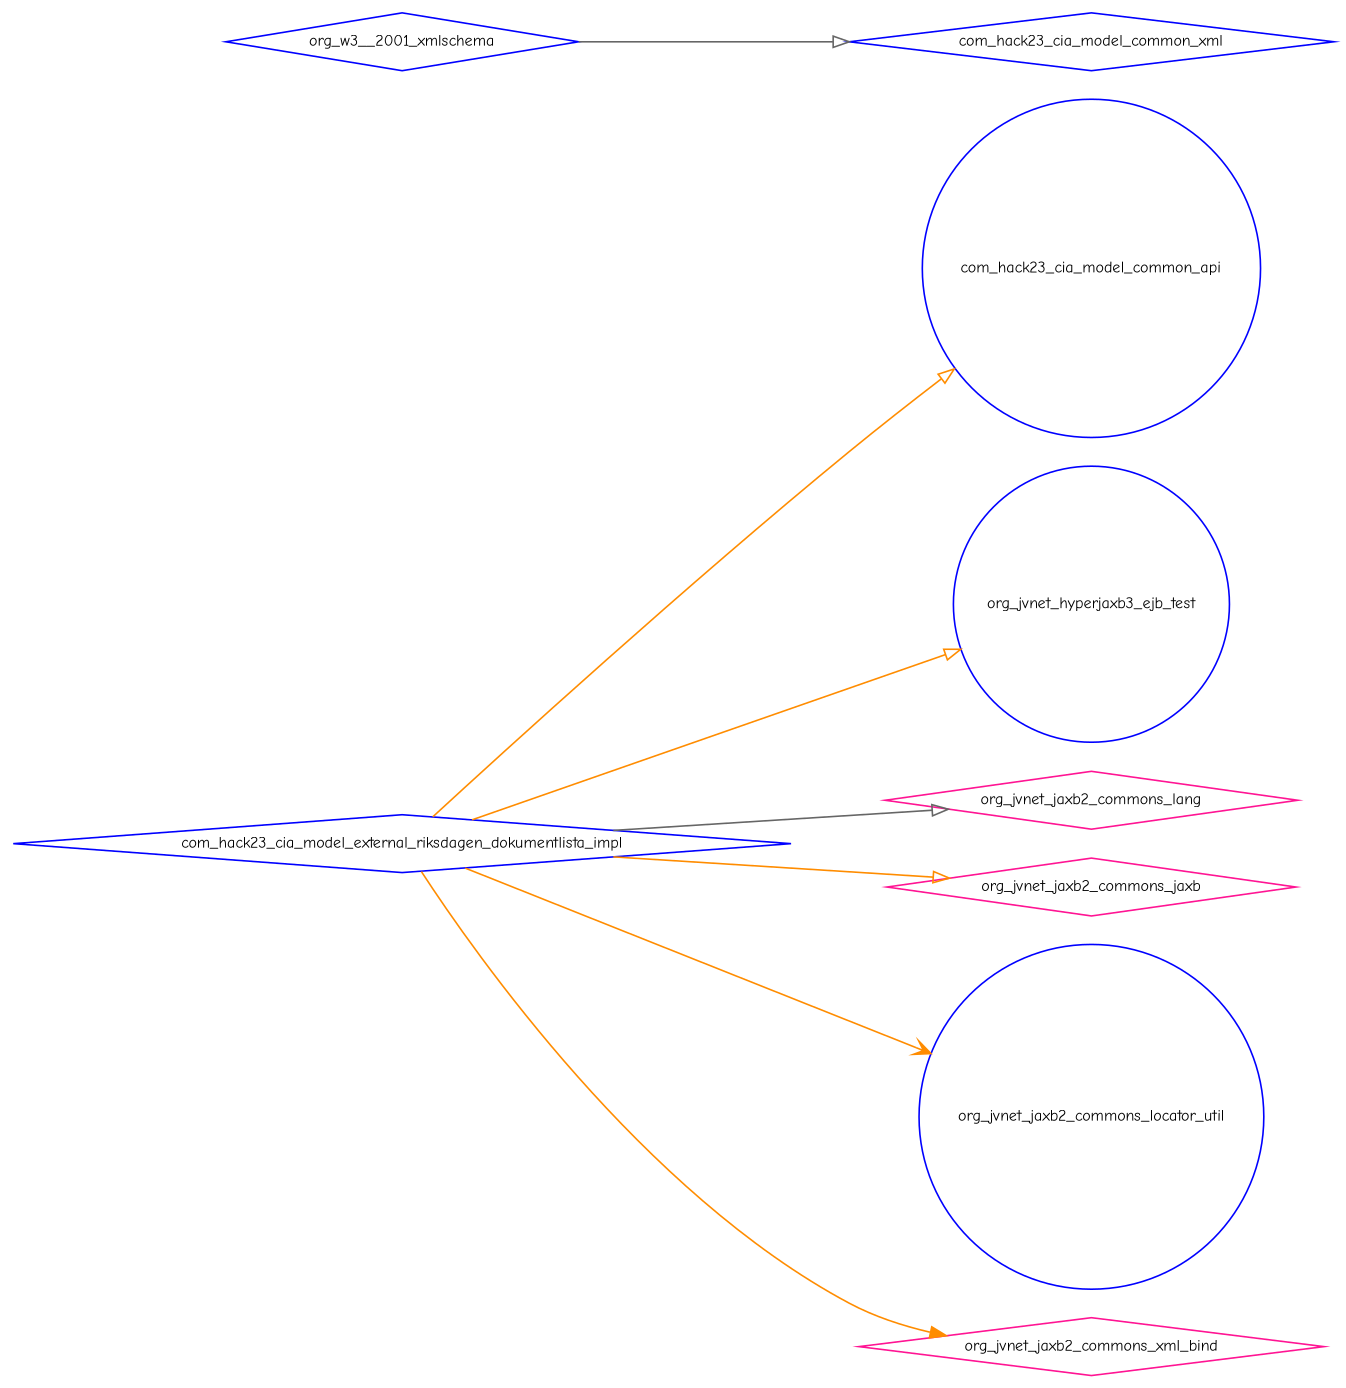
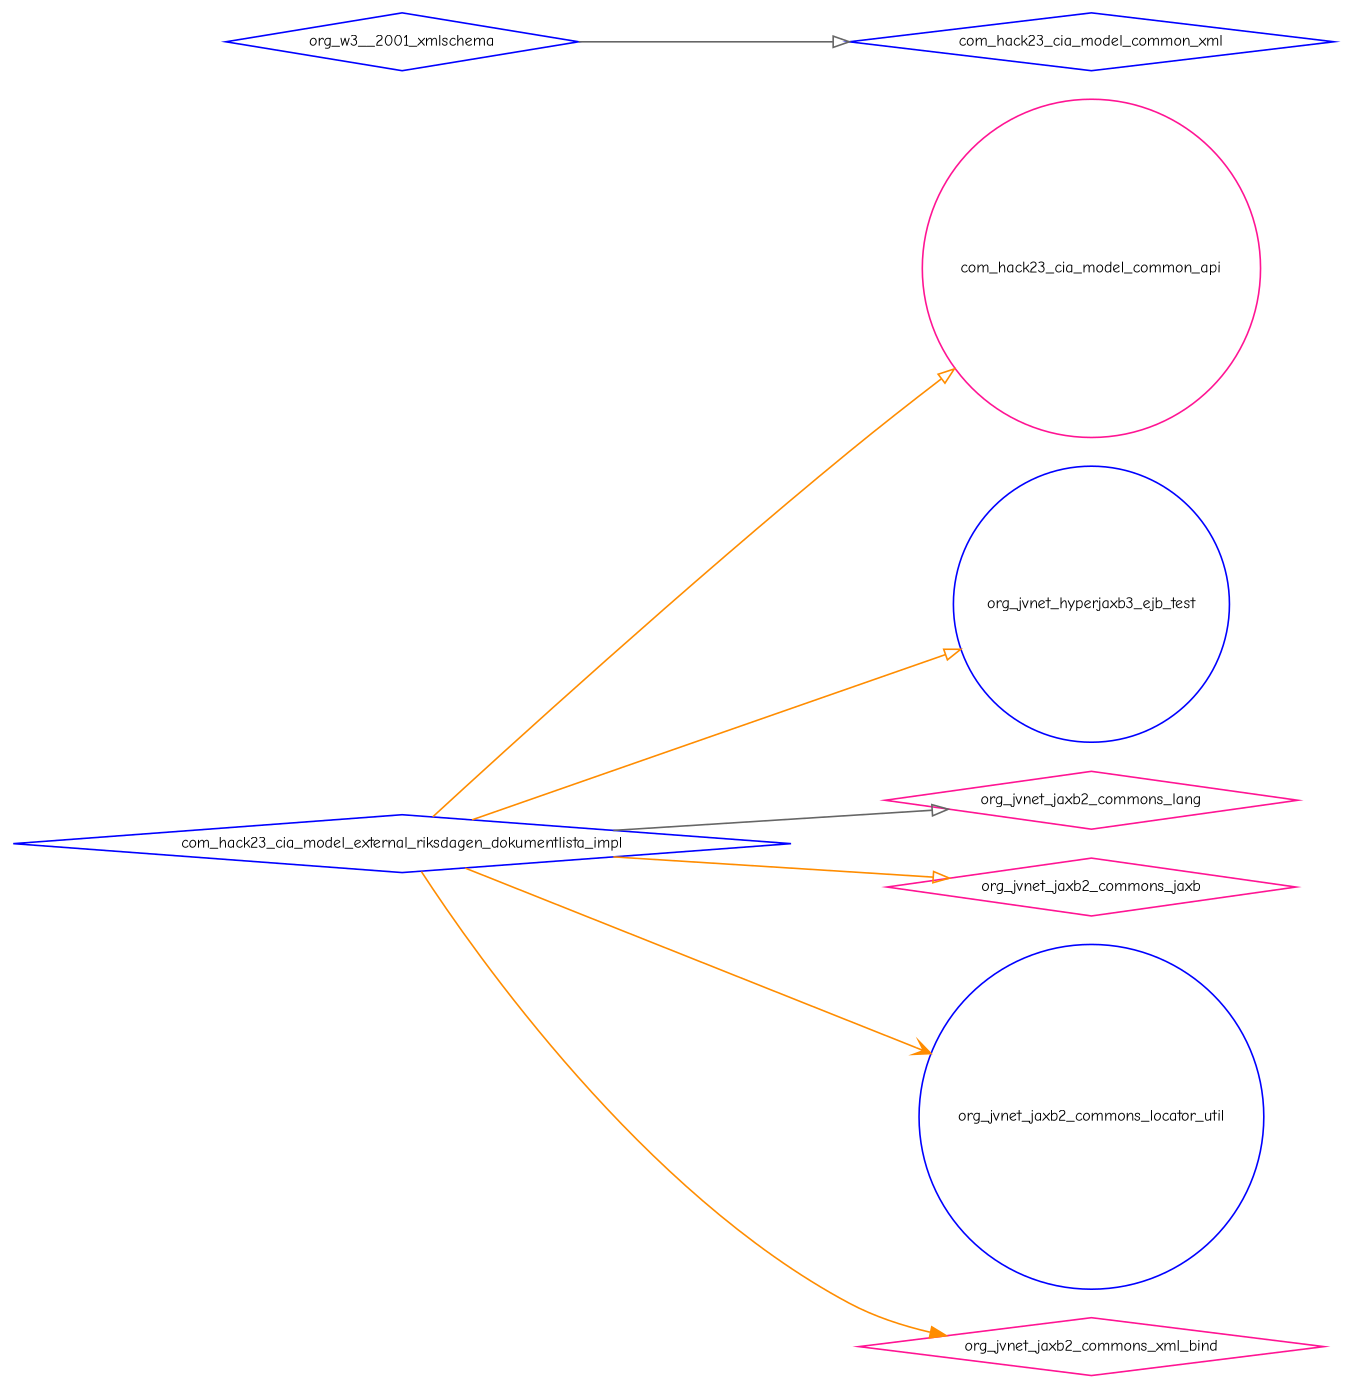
(1091, 268) -> (1091, 268)
